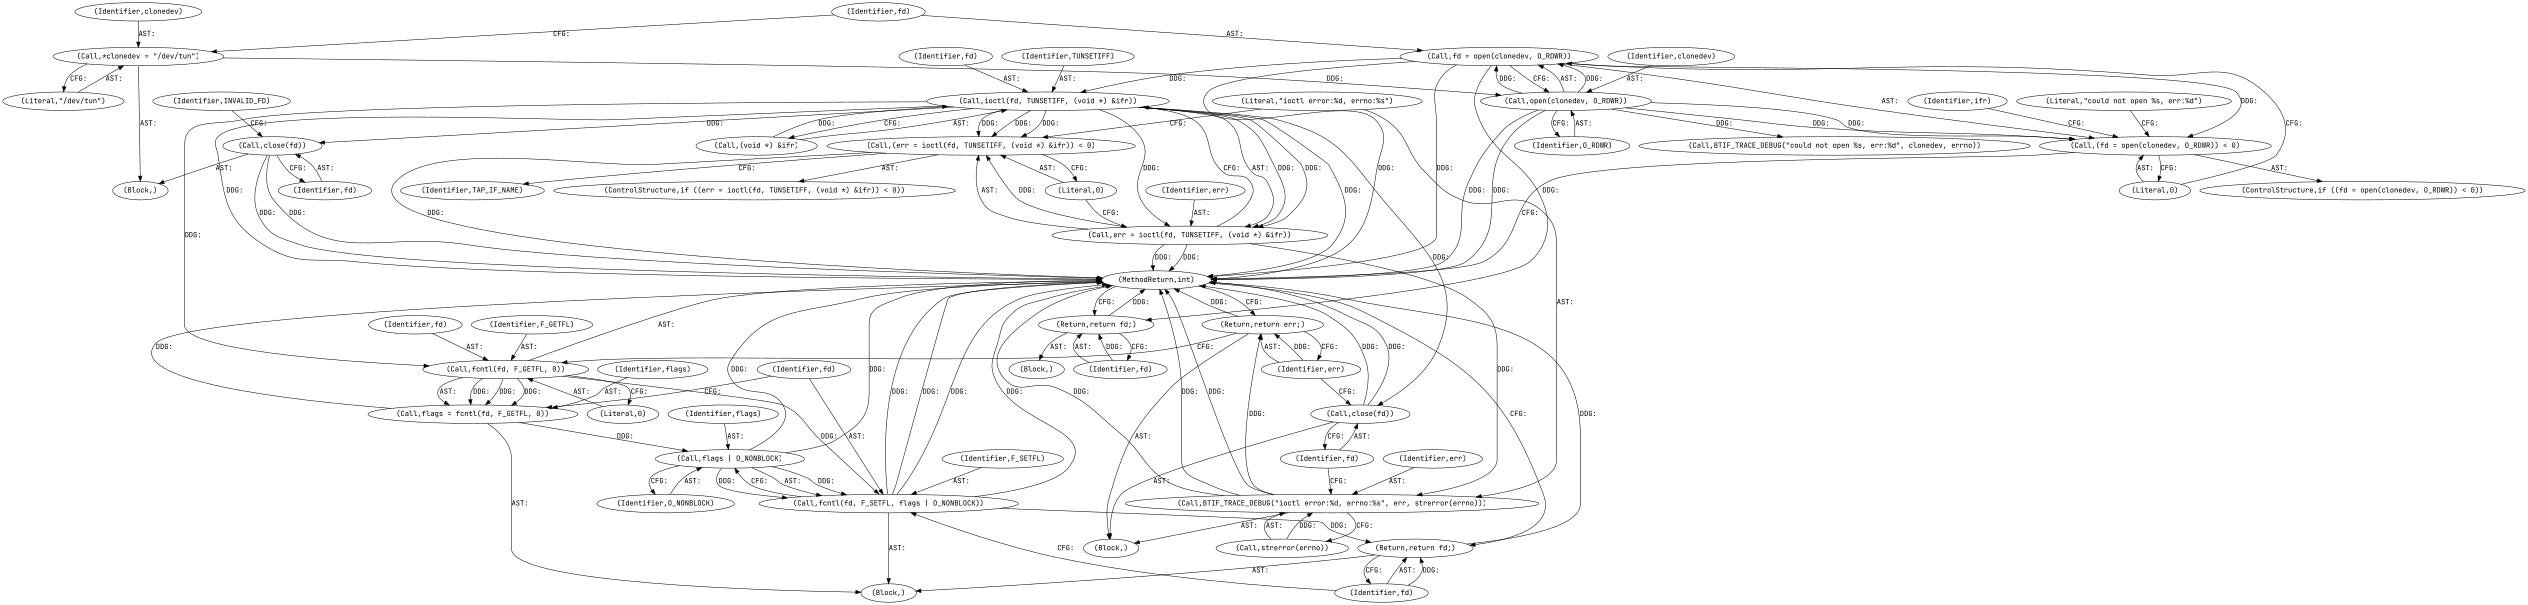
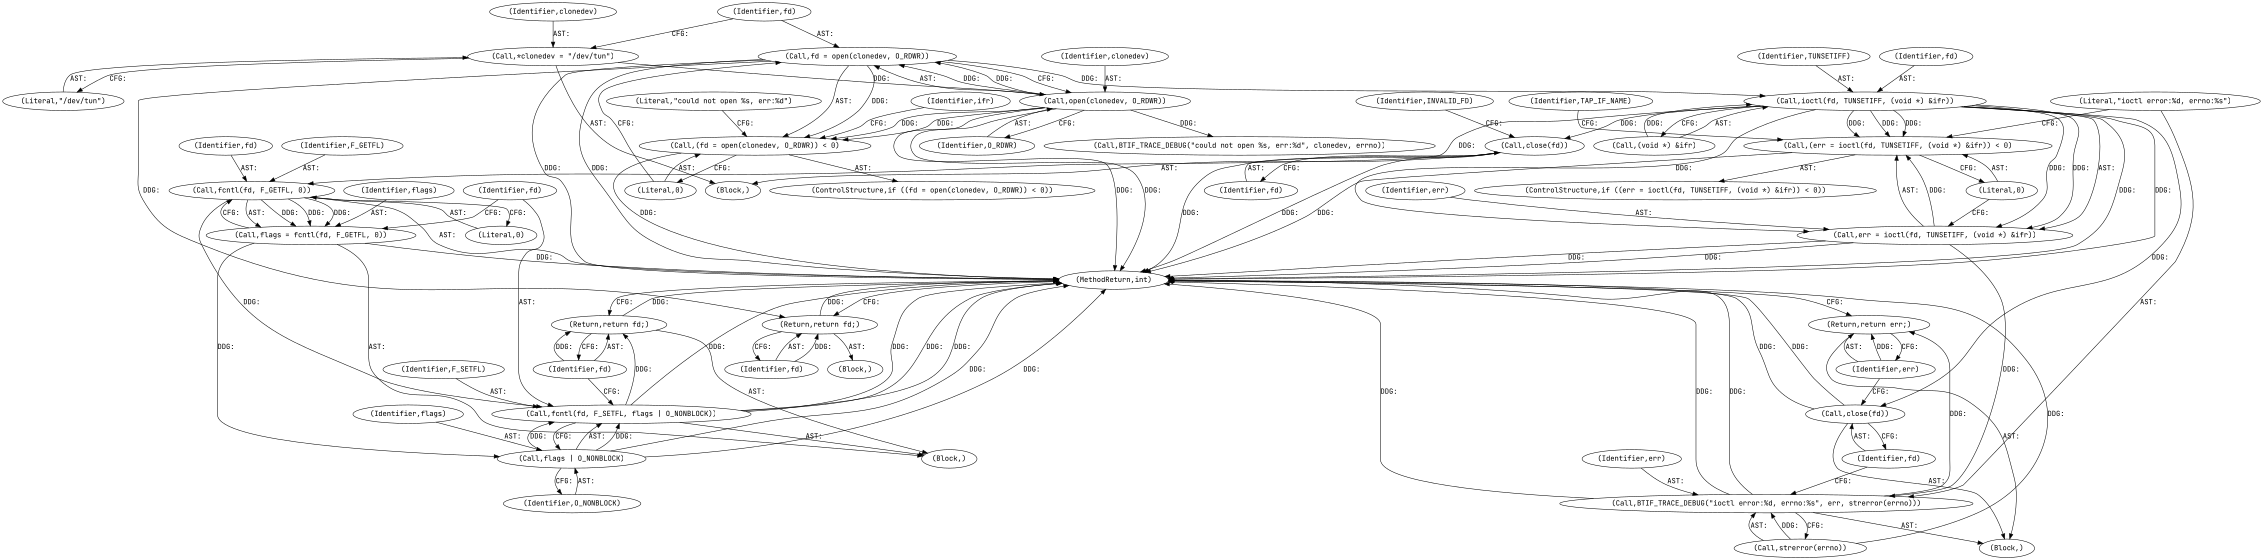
(1218, 166) -> none
(707, 167) -> (1671, 134)
(1533, 213) -> (651, 213)
(1208, 305) -> (1795, 294)
(920, 359) -> (227, 220)
